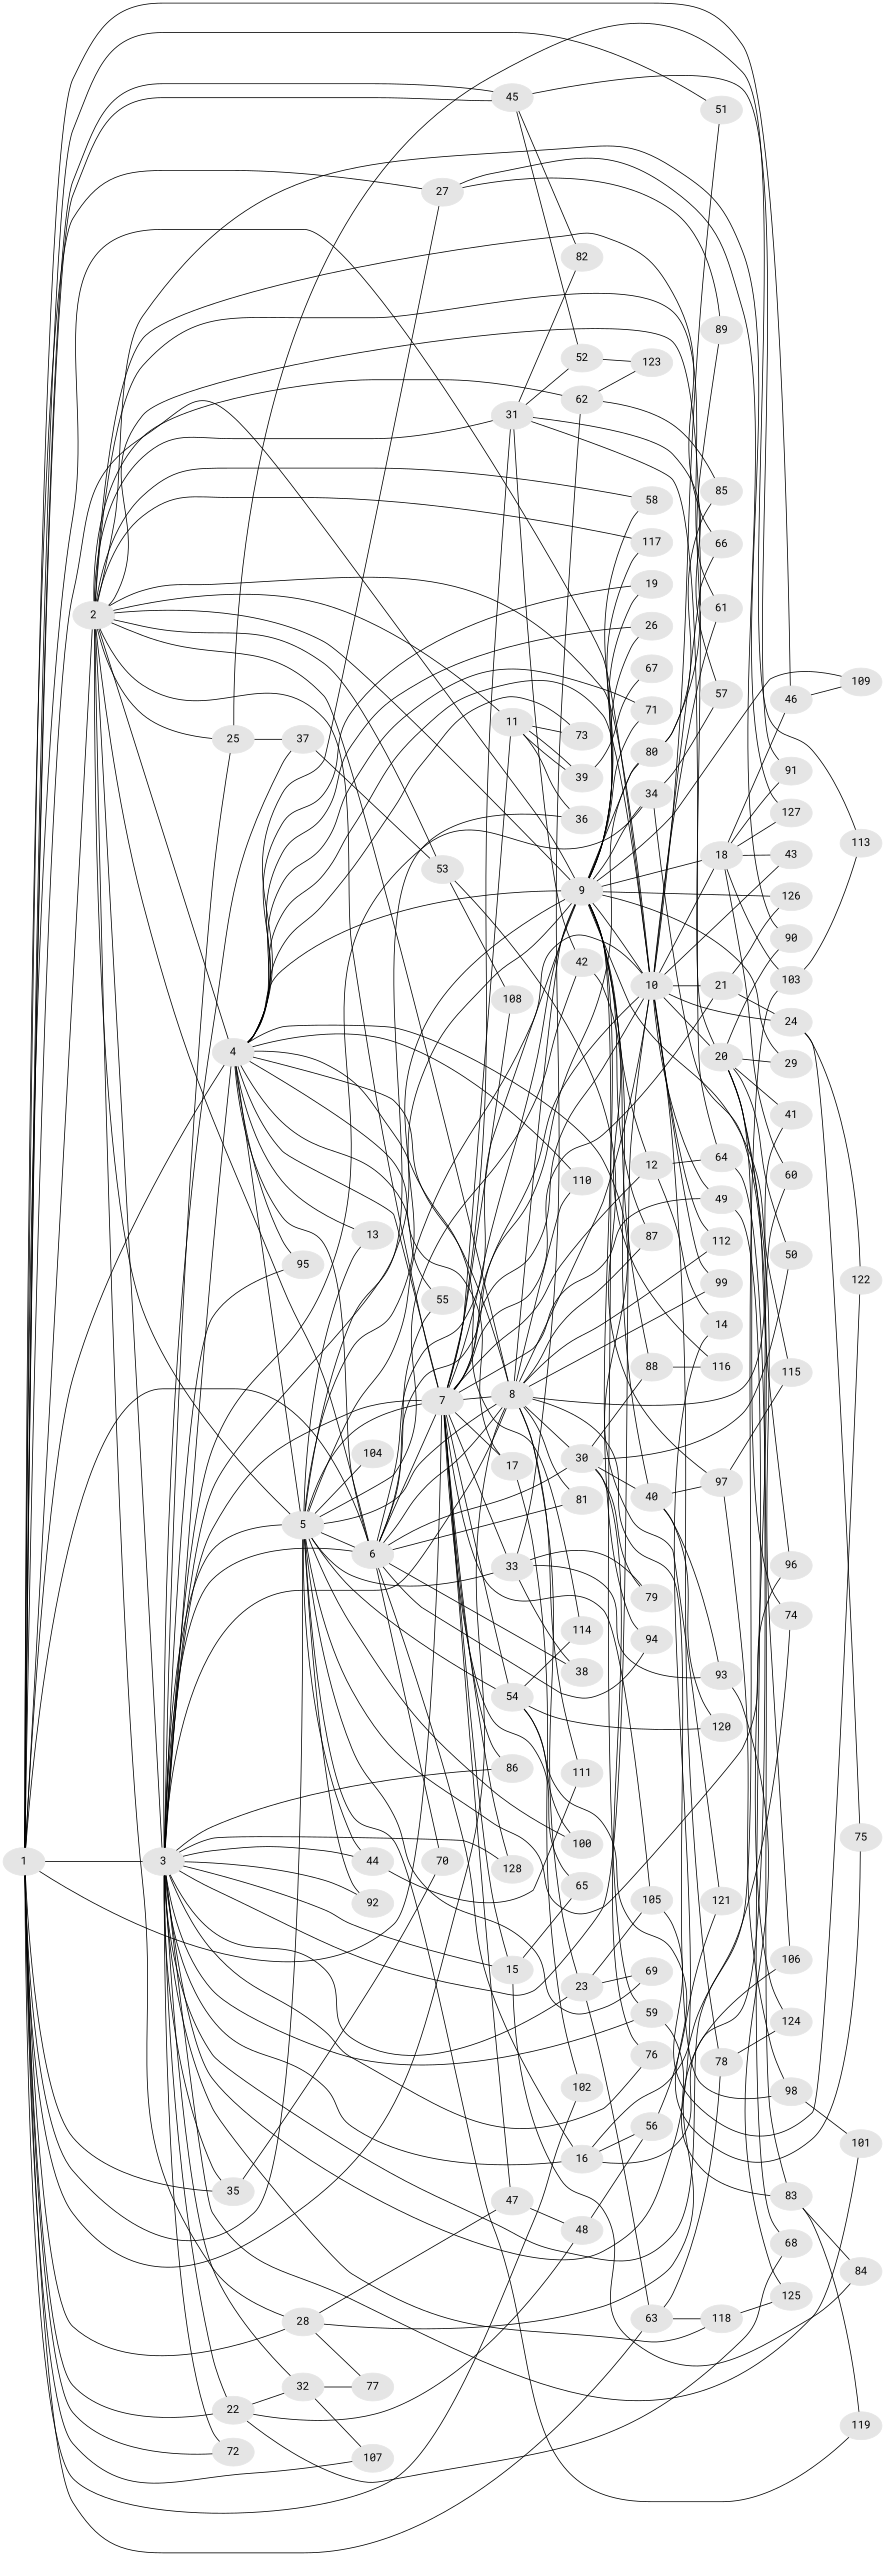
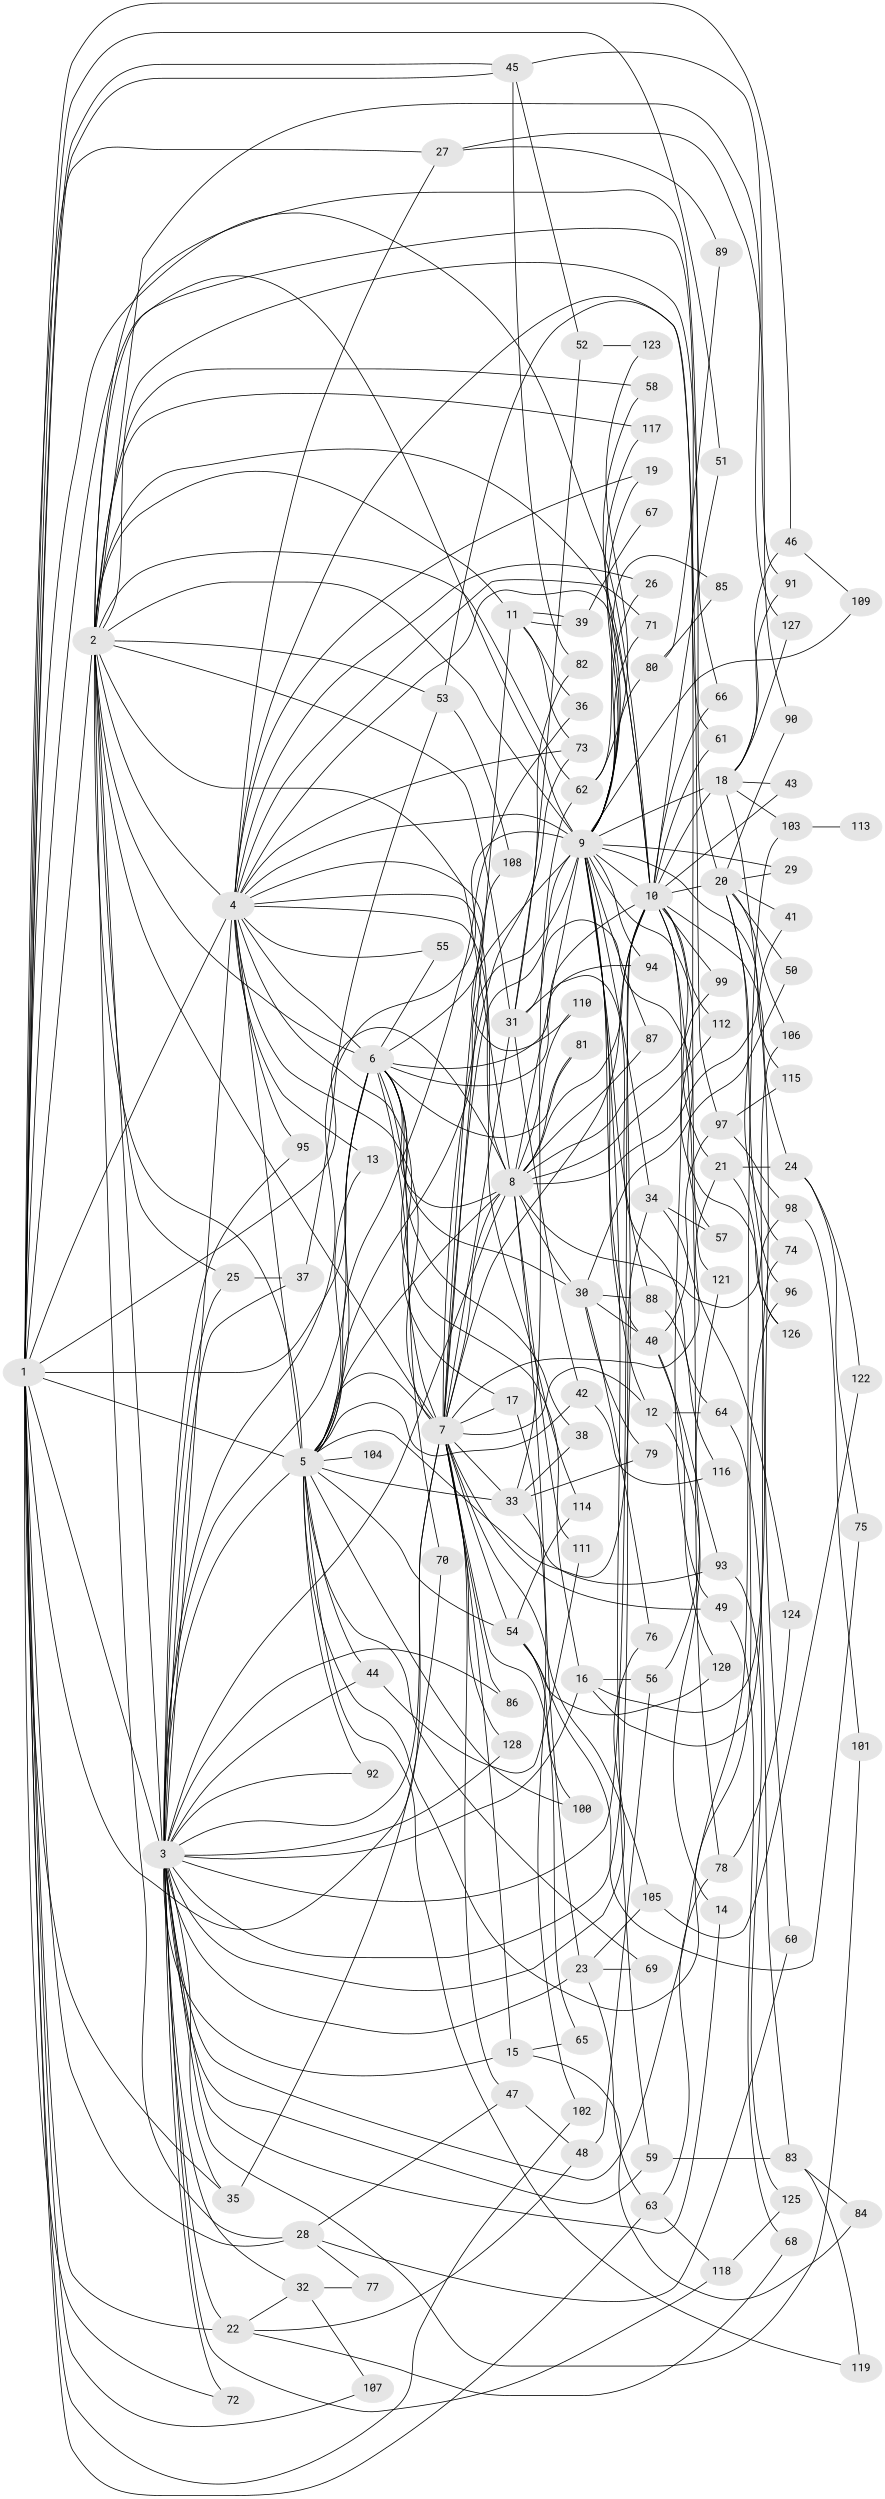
(652, 24) -> none
(570, 1066) -> (495, 964)
